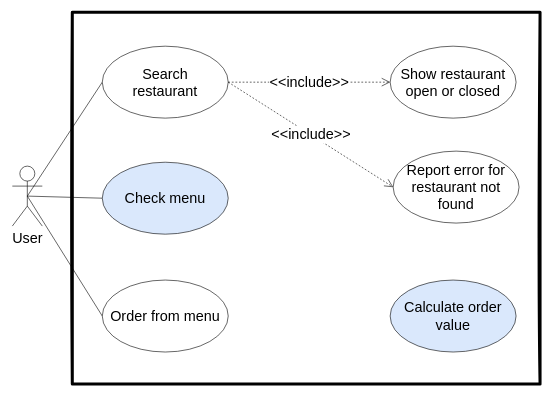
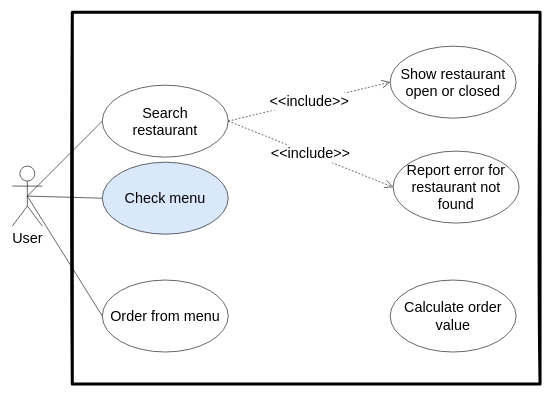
(165, 82) -> (165, 121)
(453, 316) -> (453, 316)
